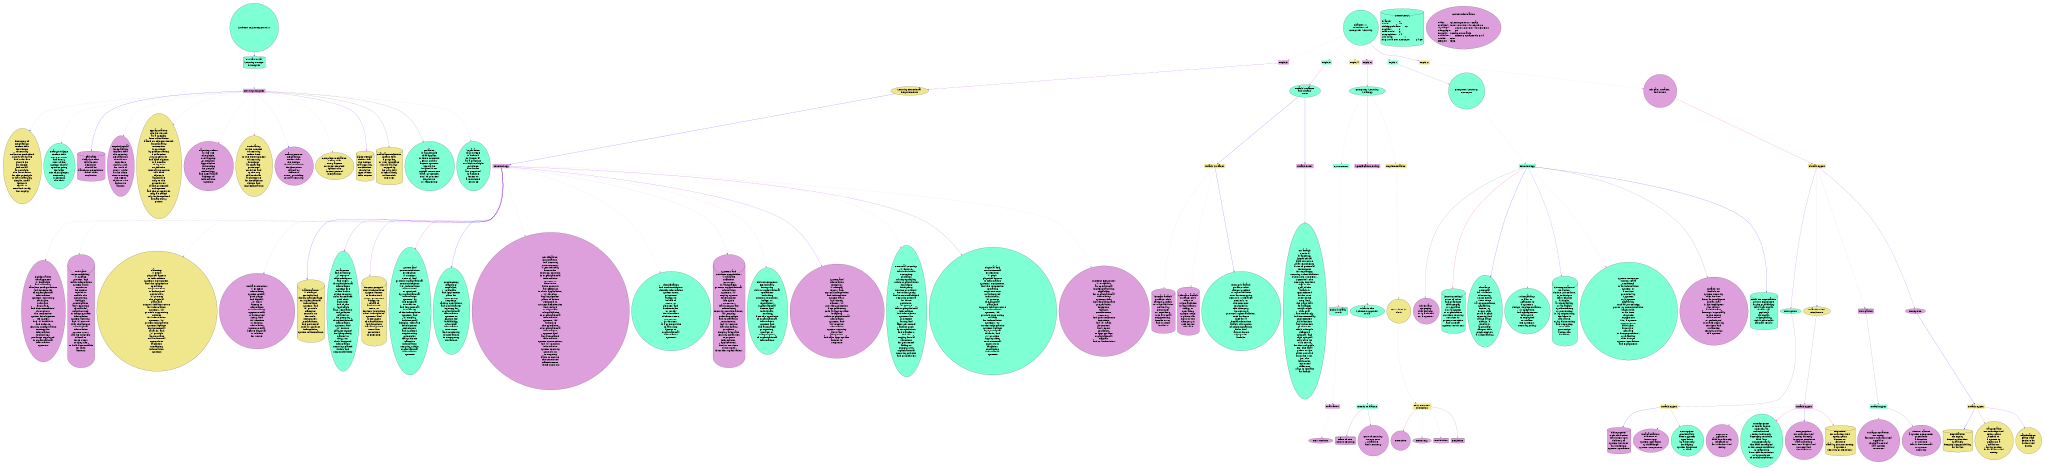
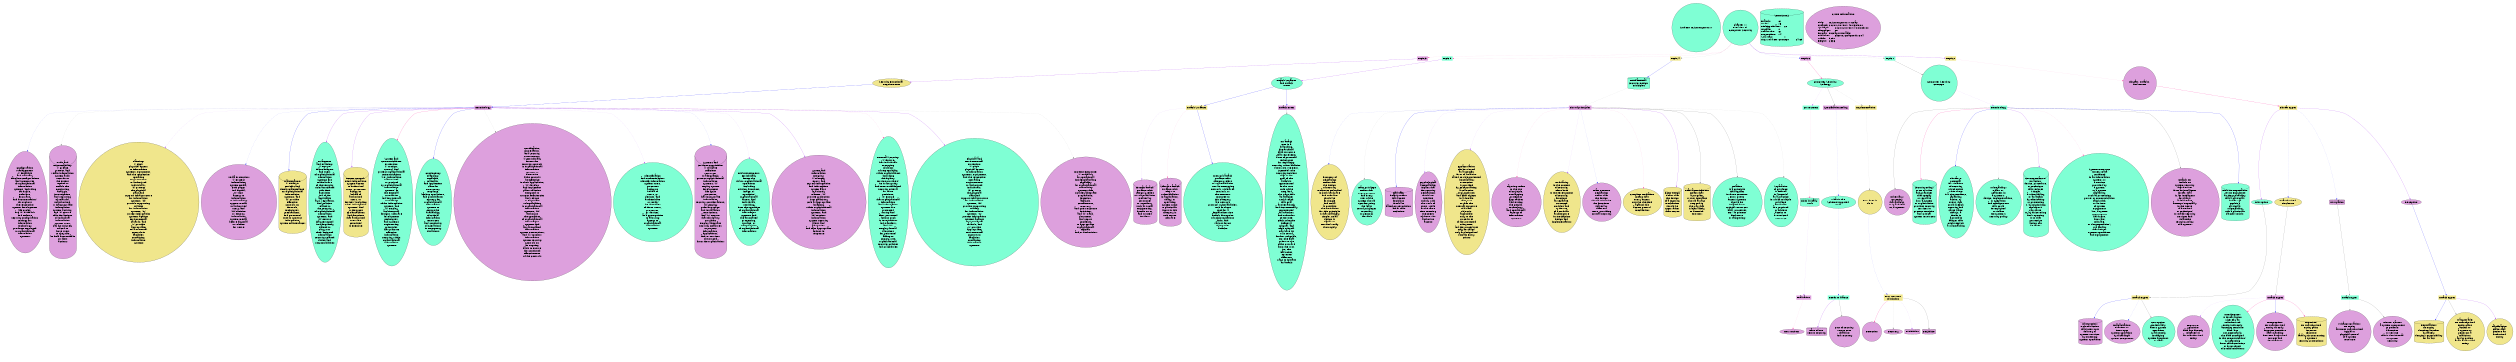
(254, 54) -> (1660, 69)
